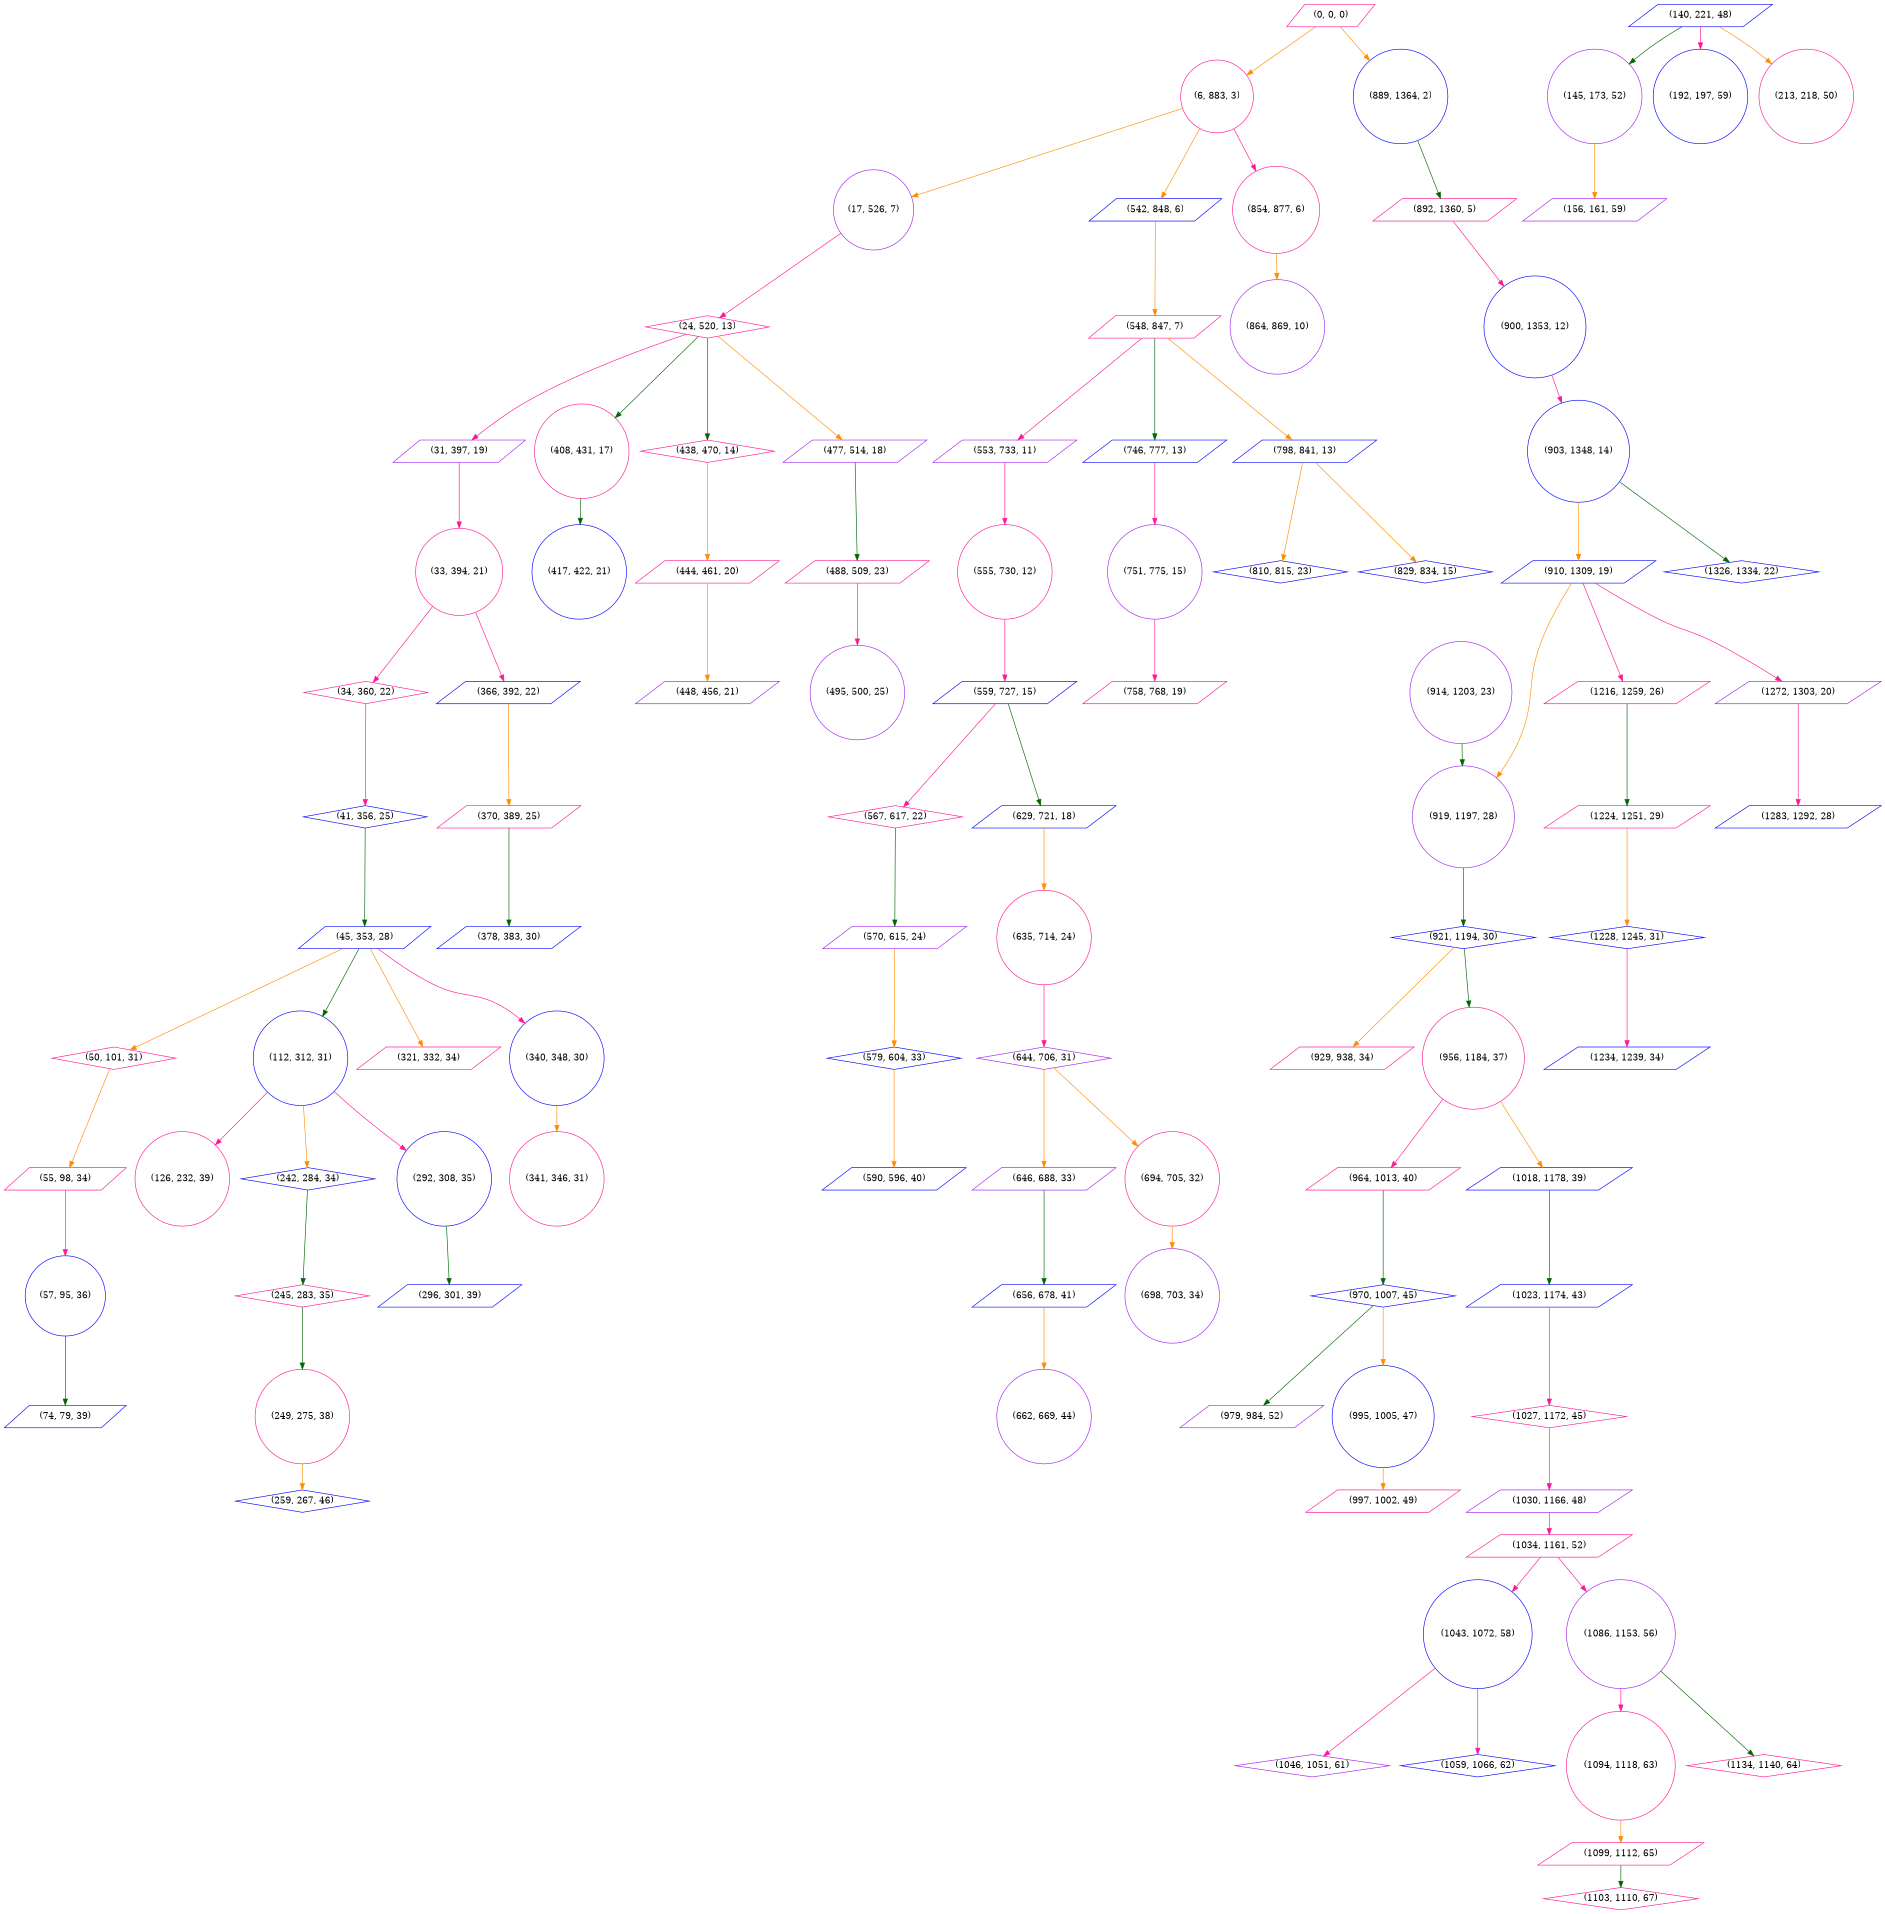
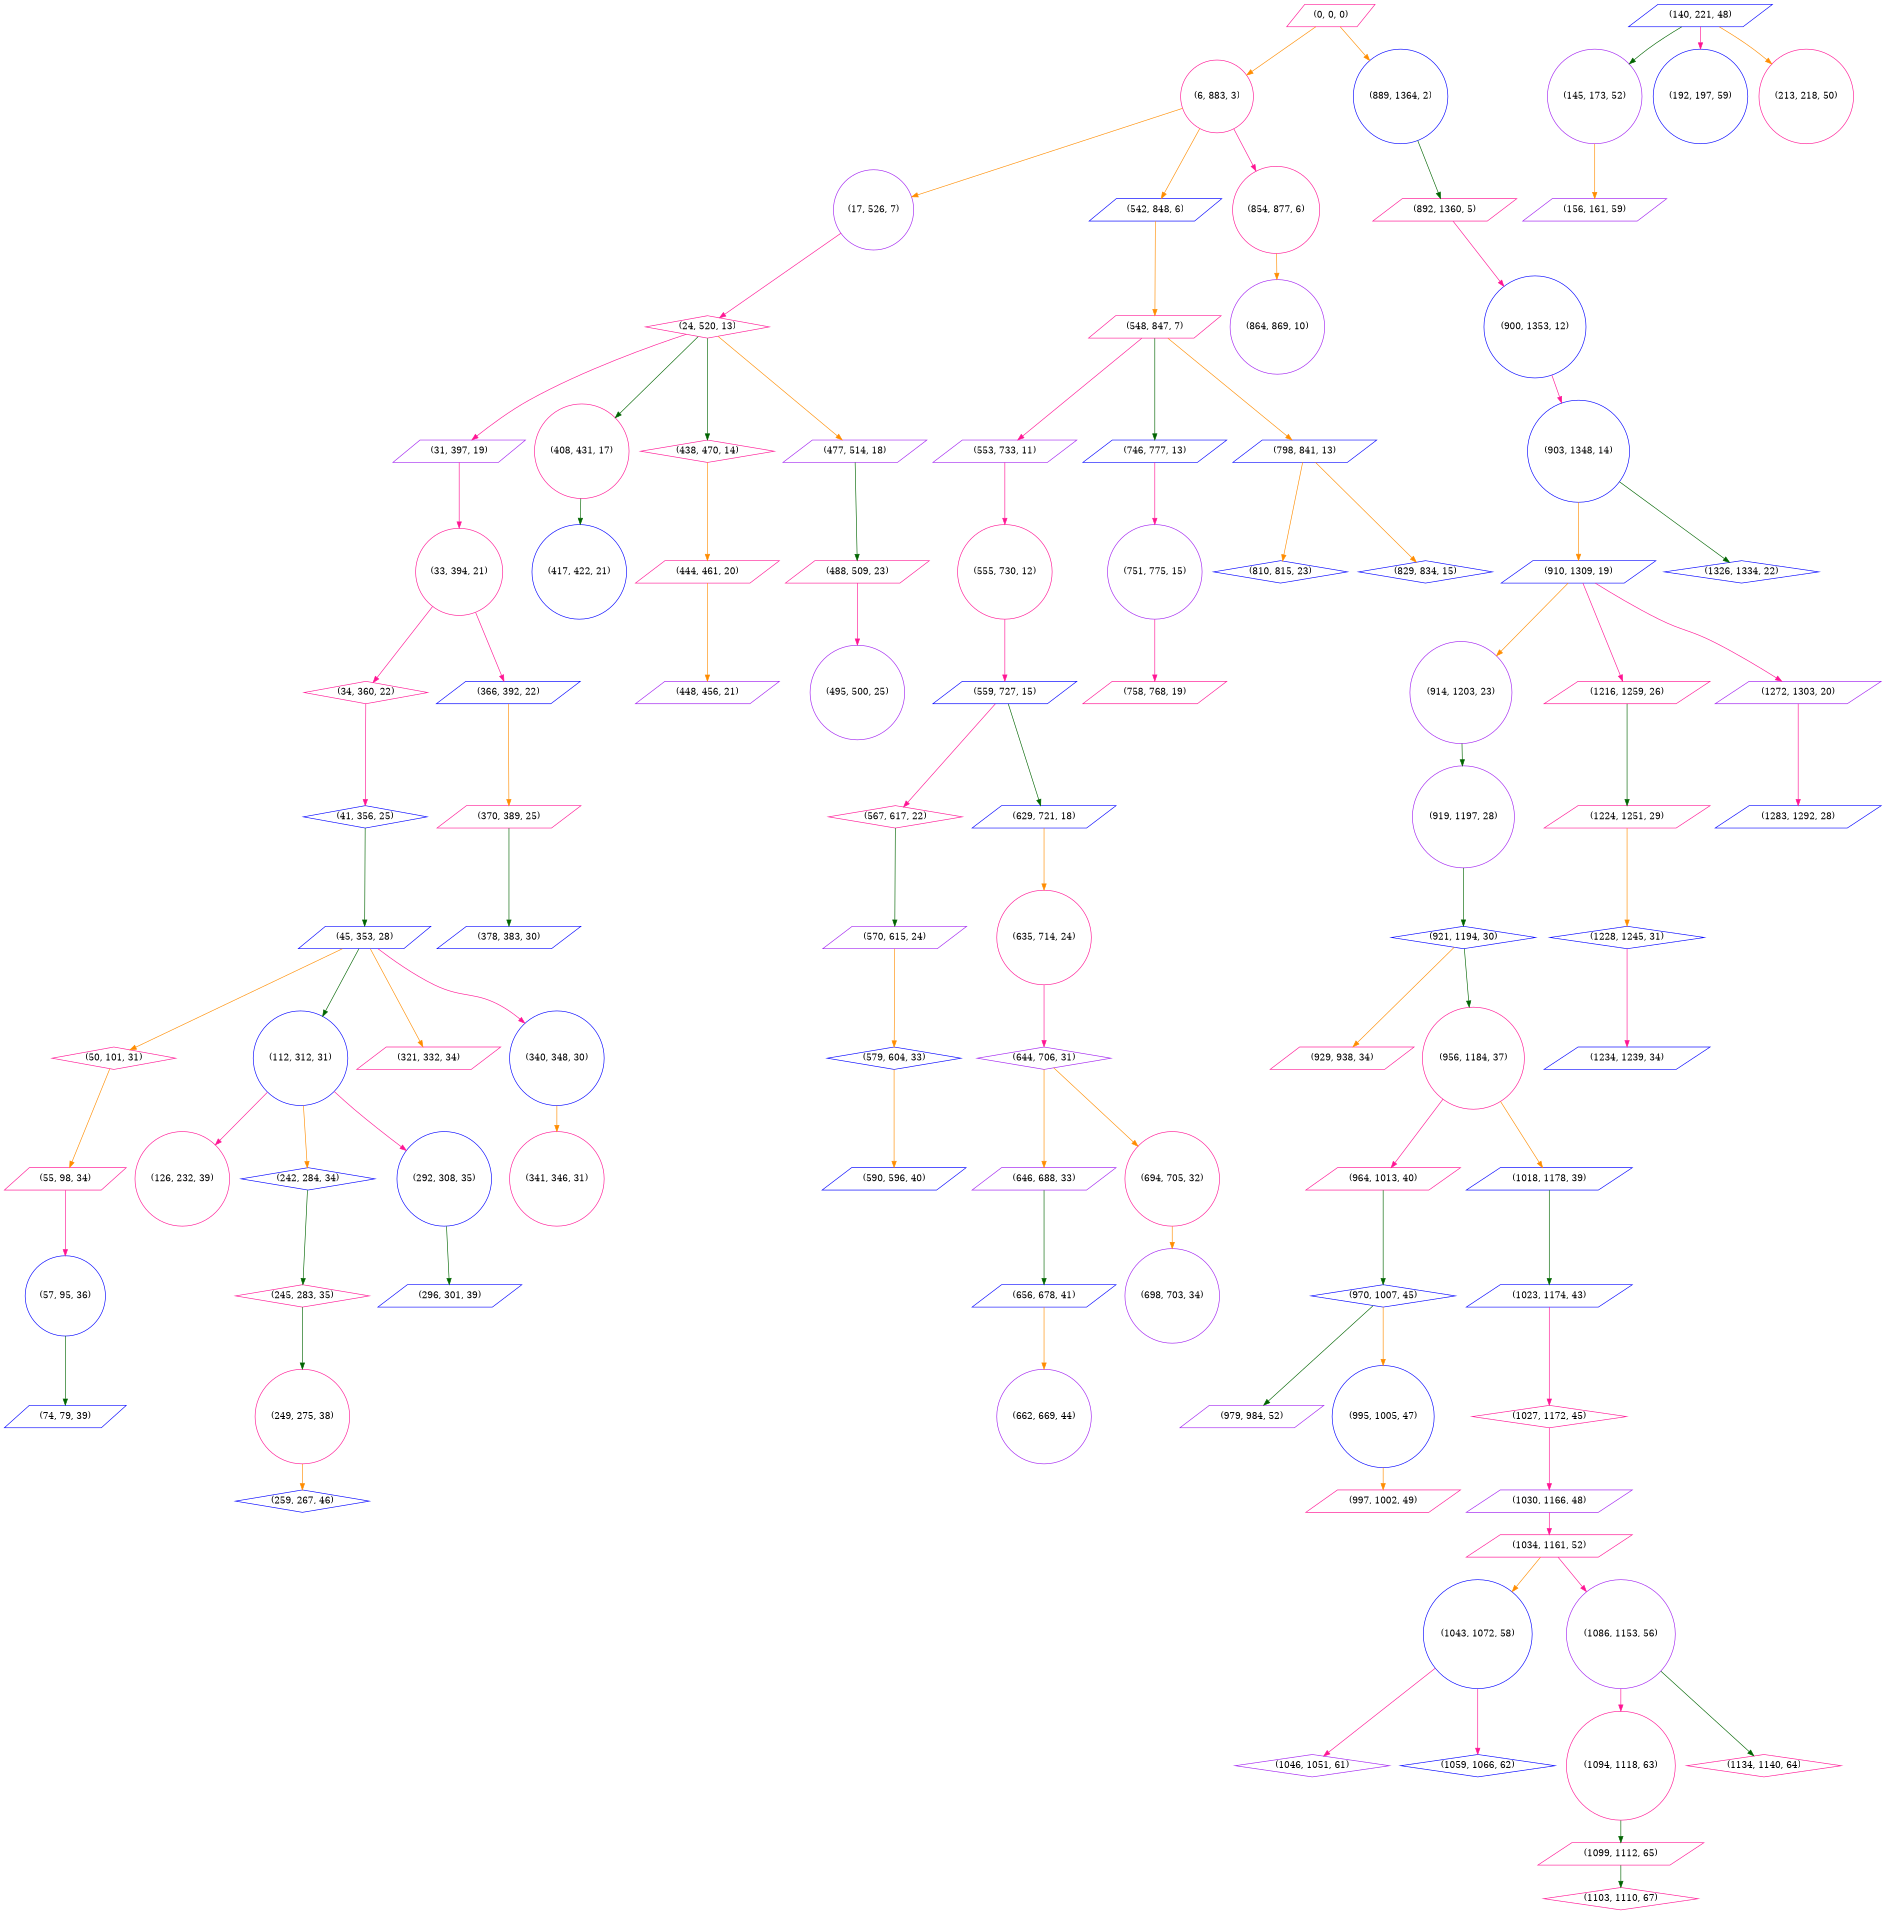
(1532, 677) -> (1535, 617)
(1528, 1572) -> (1528, 1572)
(1621, 1828) -> (1621, 1828)
